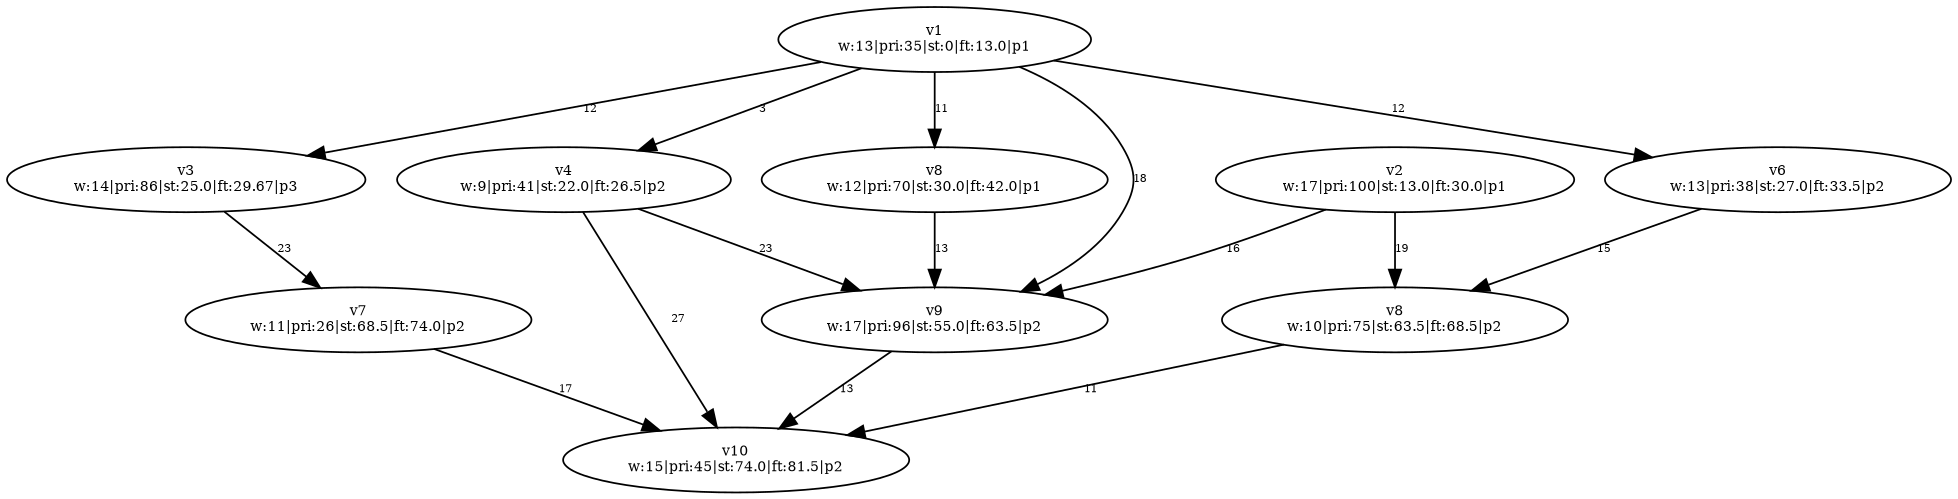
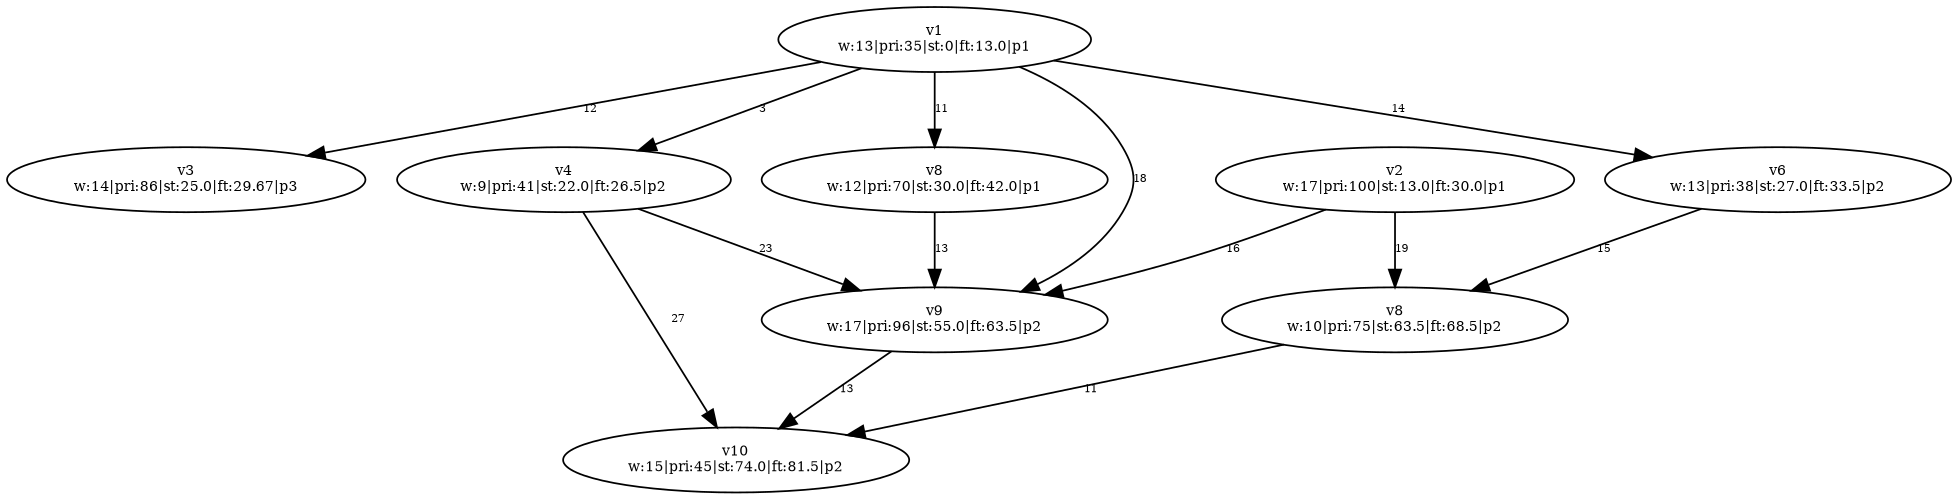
(1399, 110) -> (1399, 110)
(358, 320) -> none
